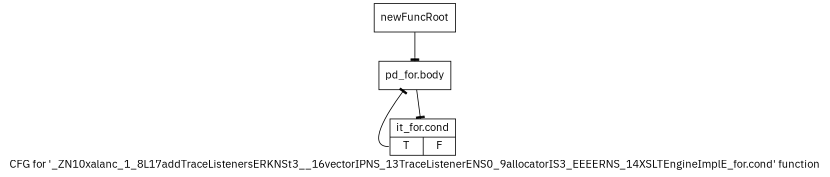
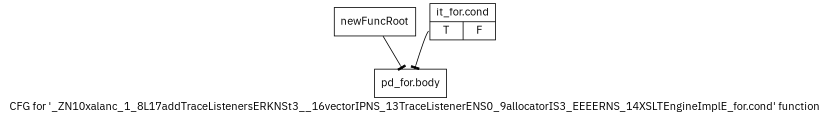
(418, 102) -> none
